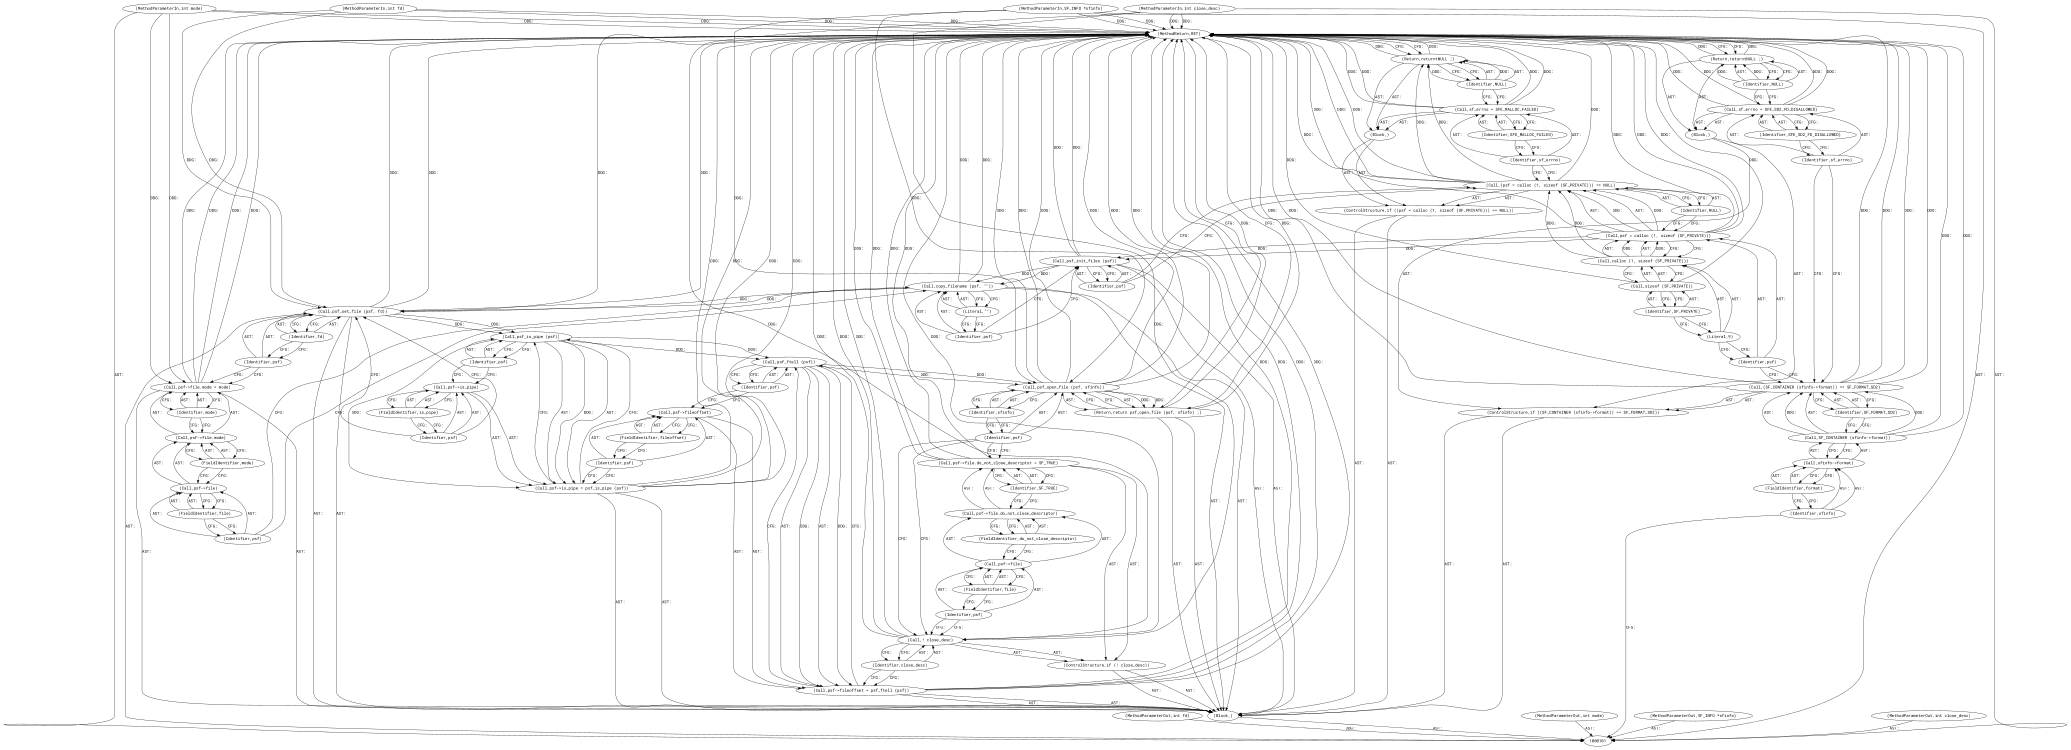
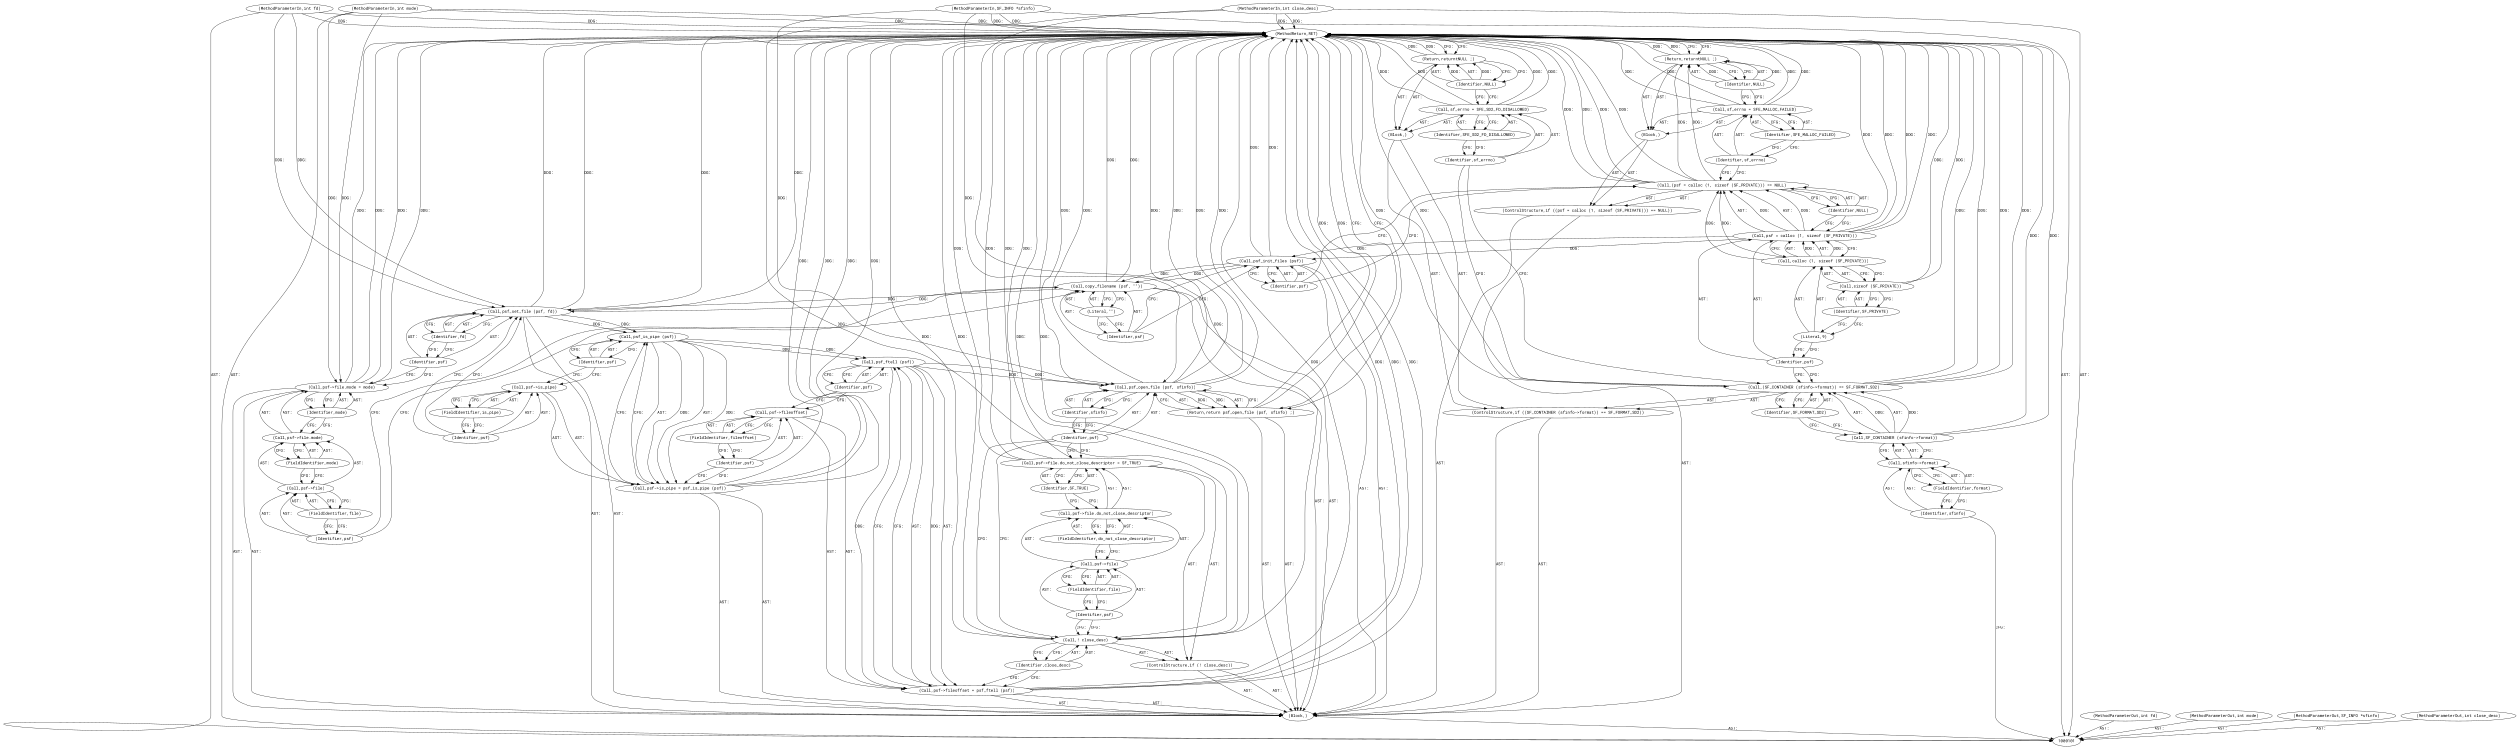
(1352, 728) -> (2106, 728)
(594, 733) -> (552, 734)
